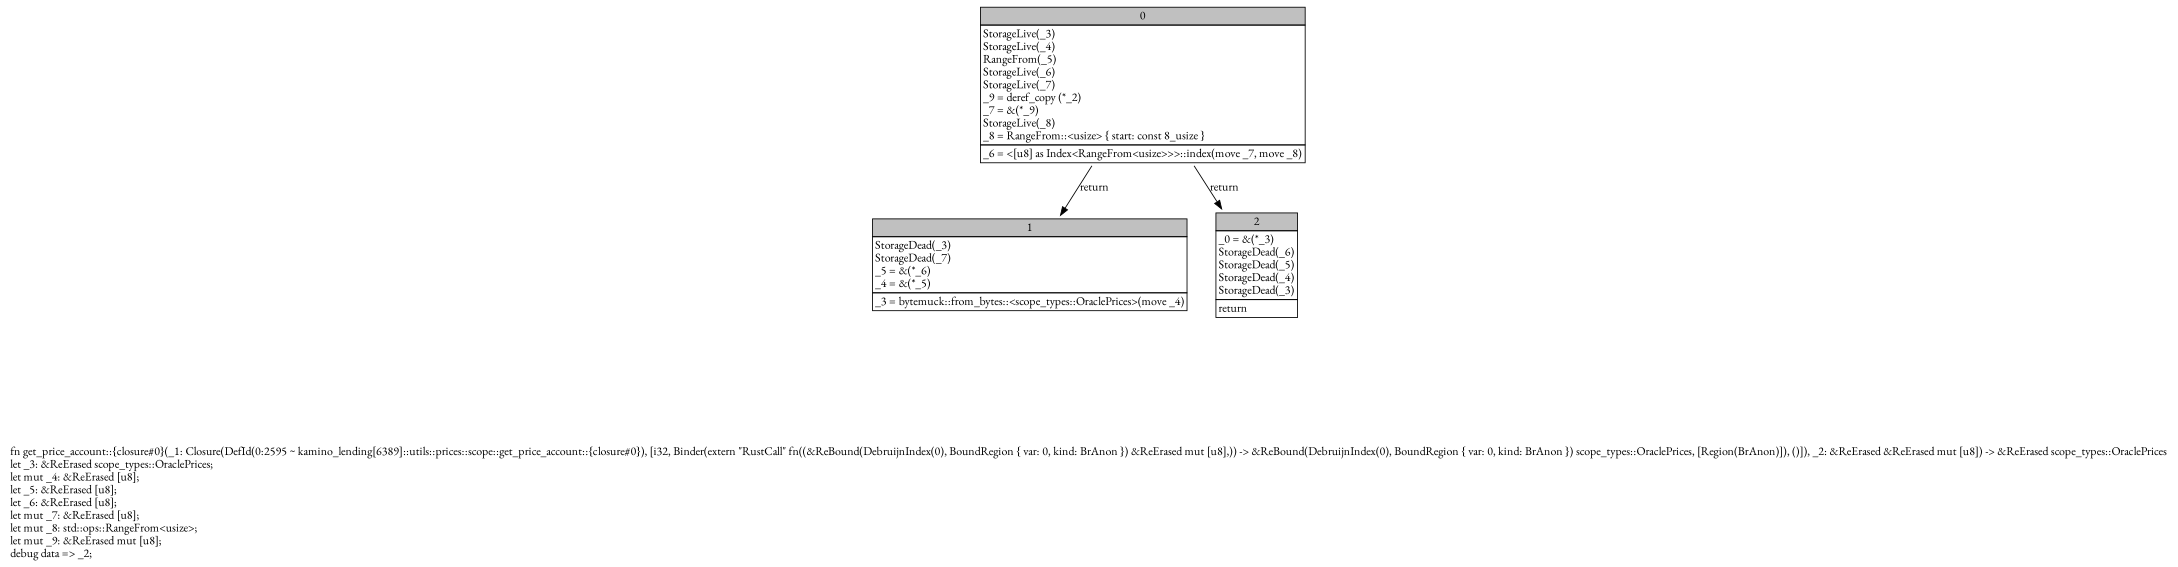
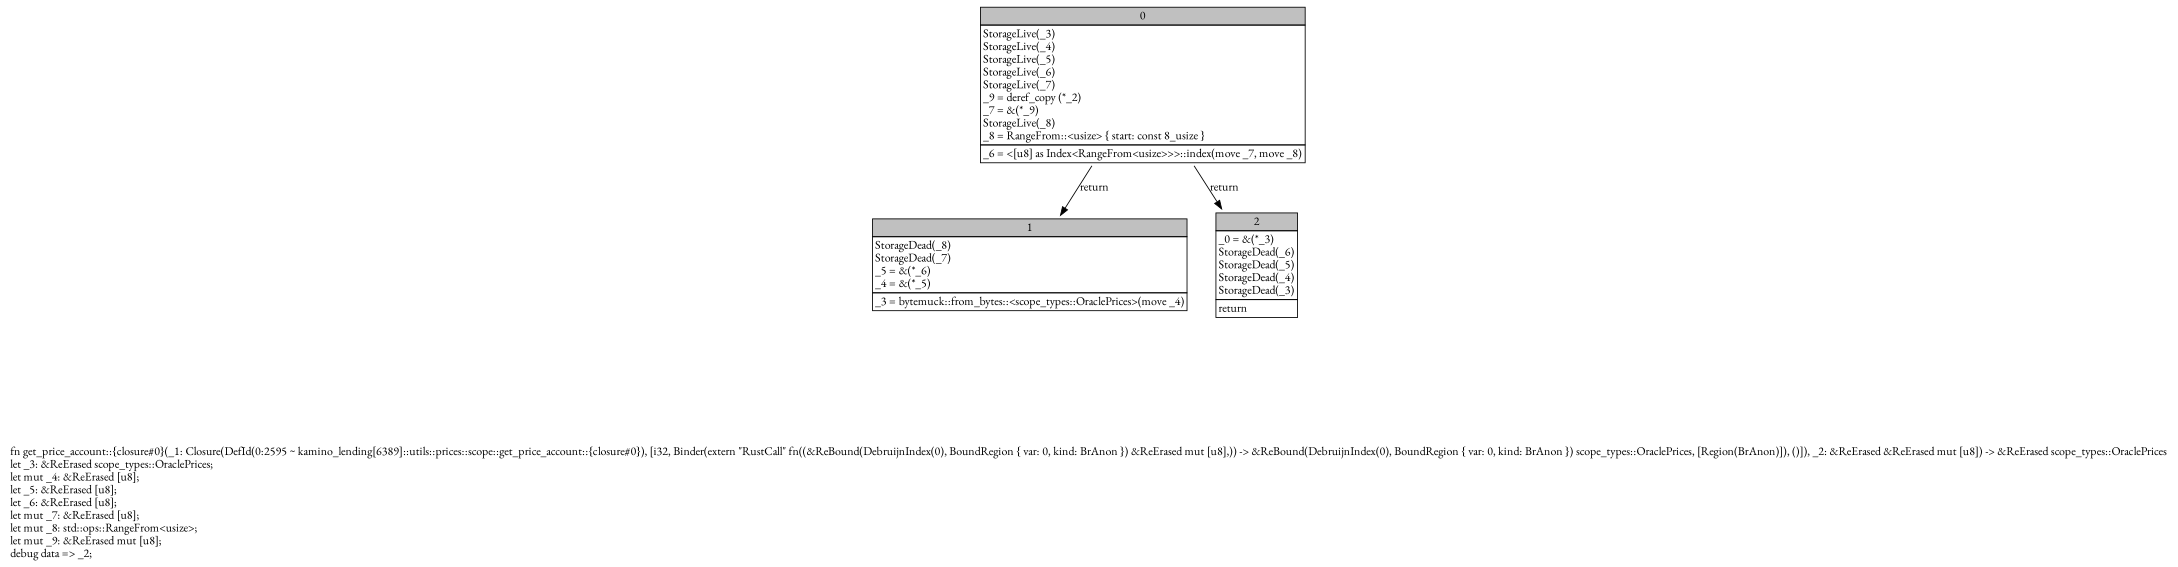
(1020, 59) -> (1019, 59)
(913, 245) -> (913, 245)
